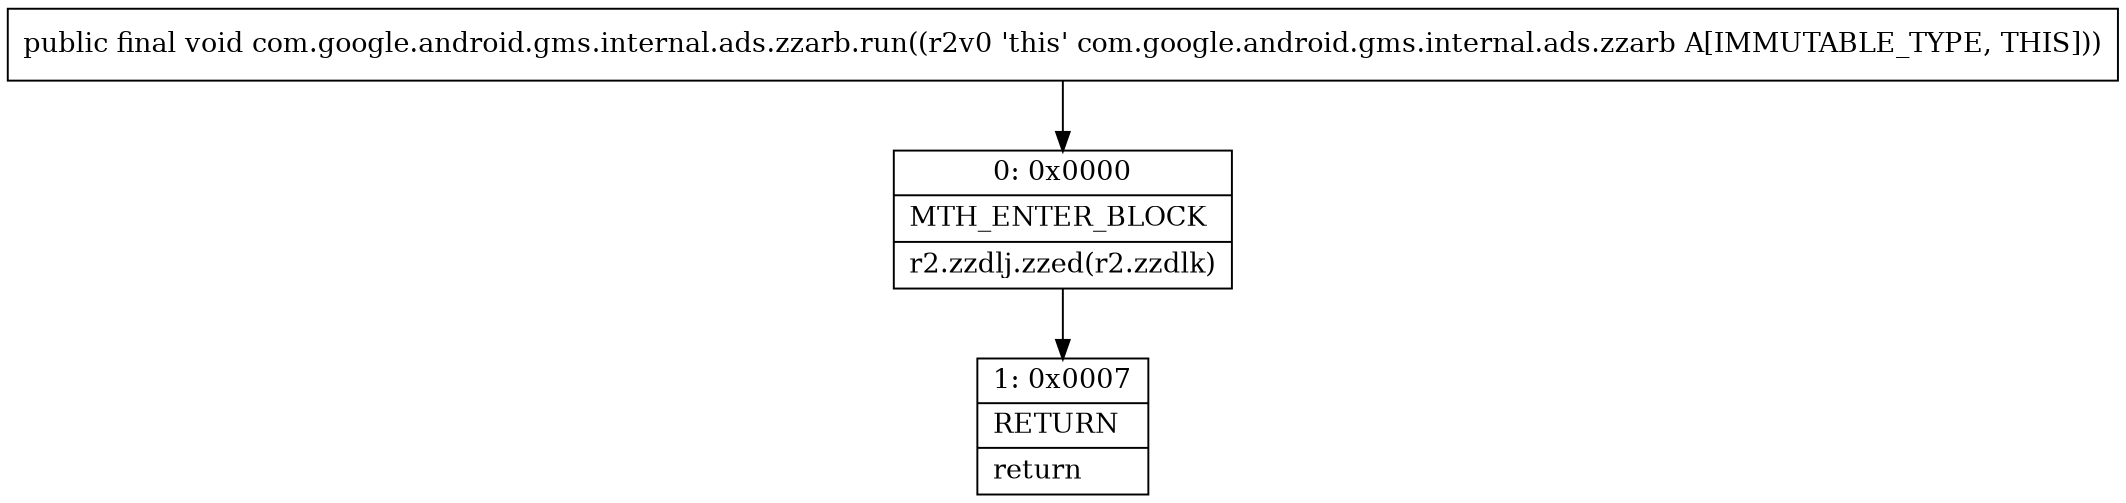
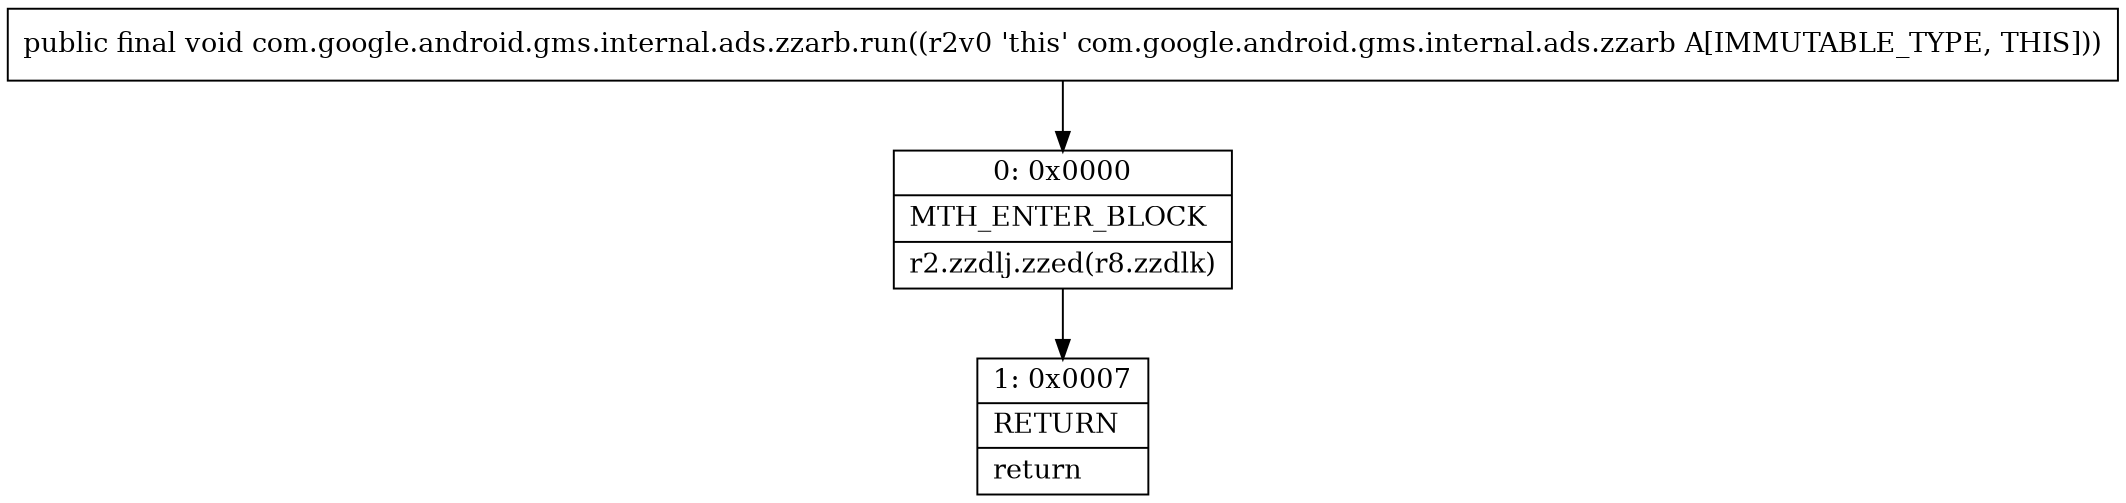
(1063, 264) -> (1063, 264)
